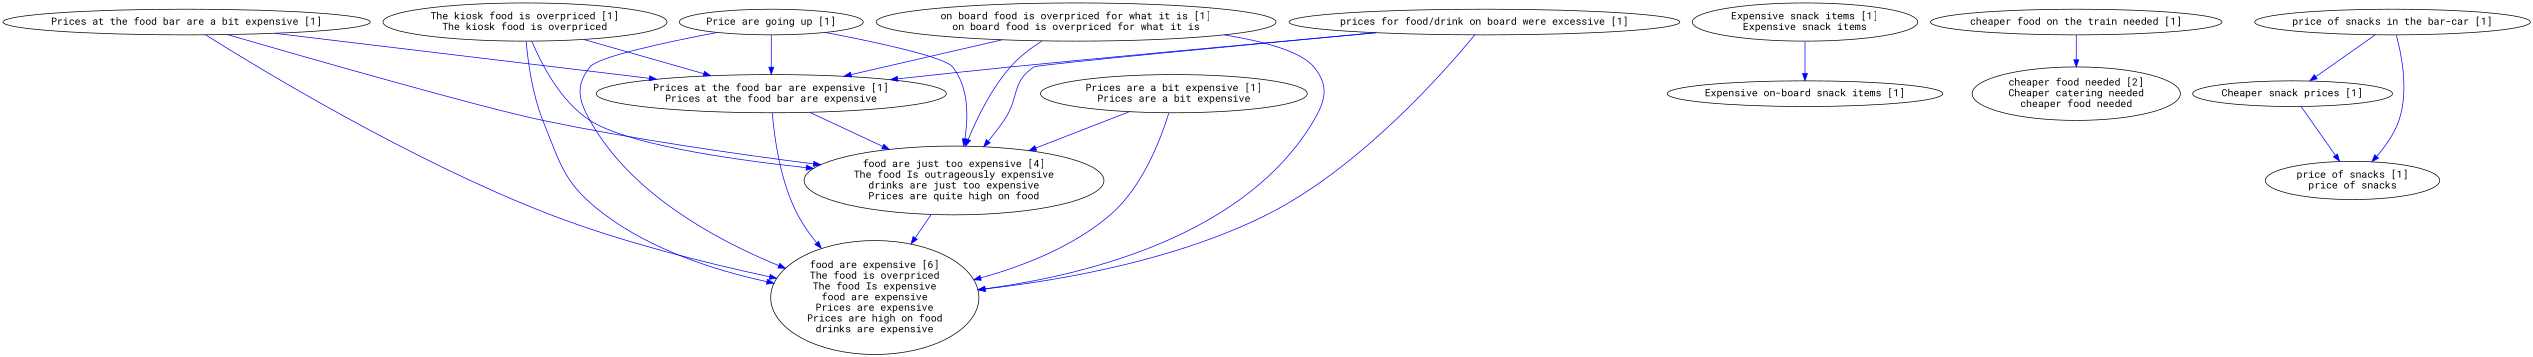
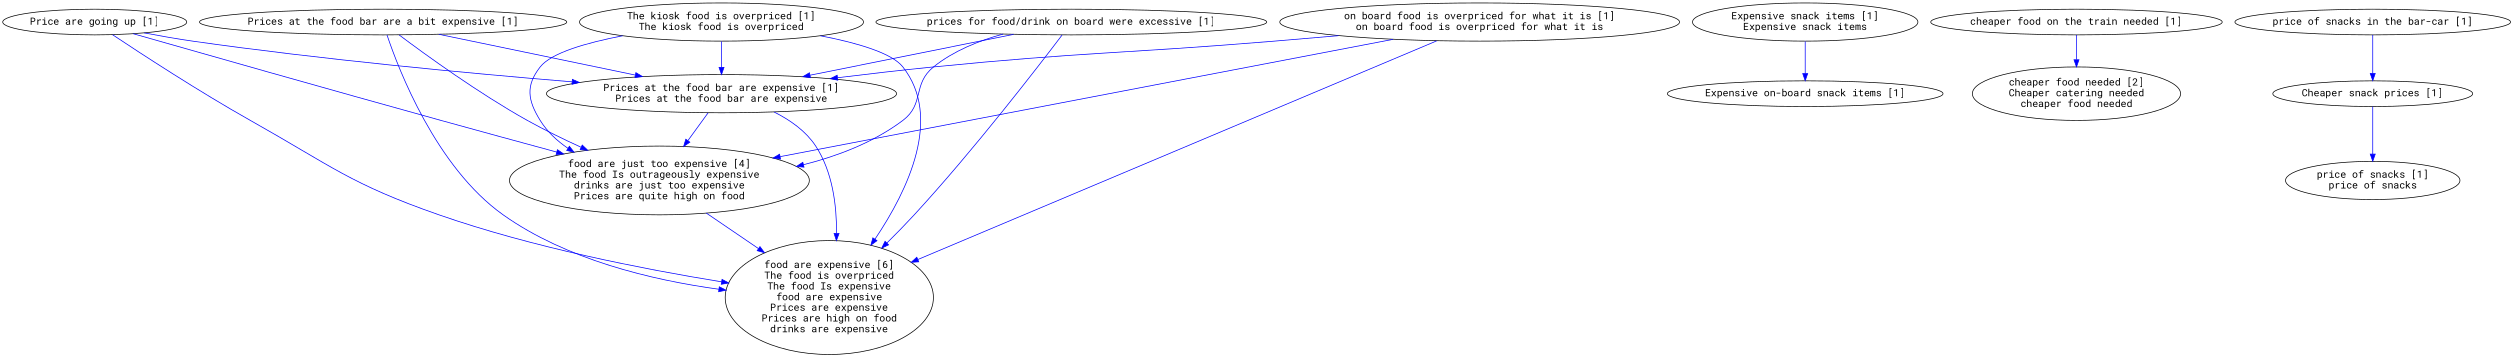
(1174, 94) -> none
(2403, 99) -> none
